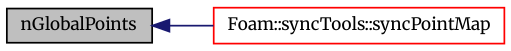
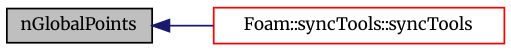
(359, 26) -> (359, 26)
